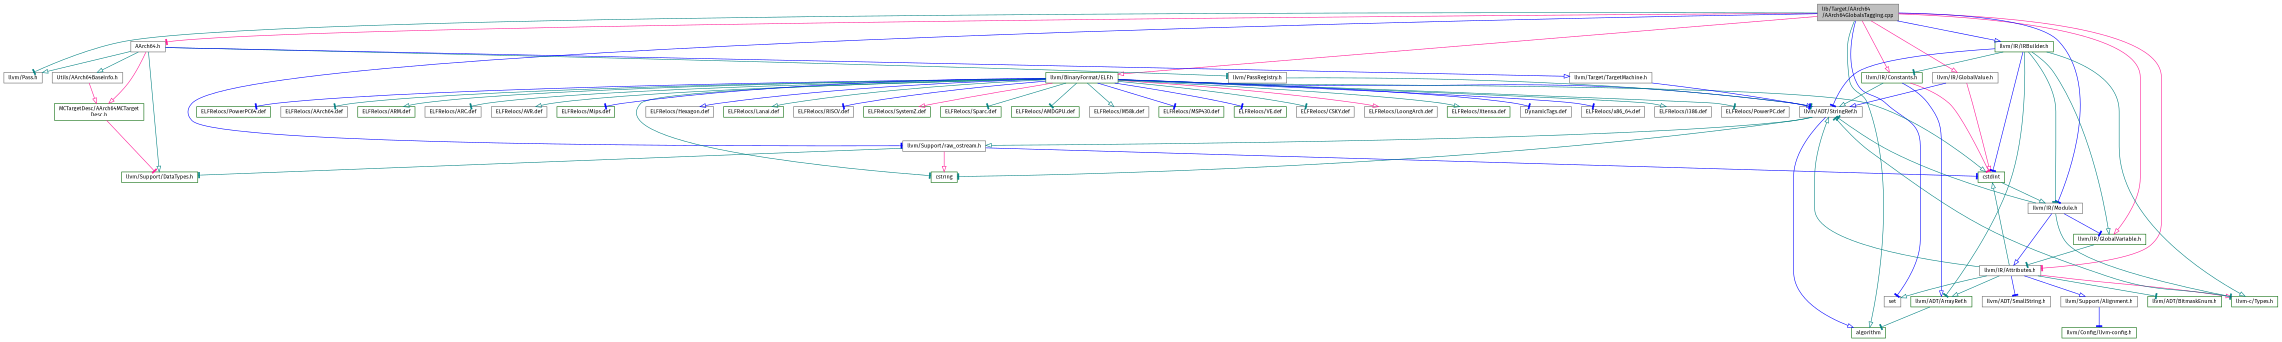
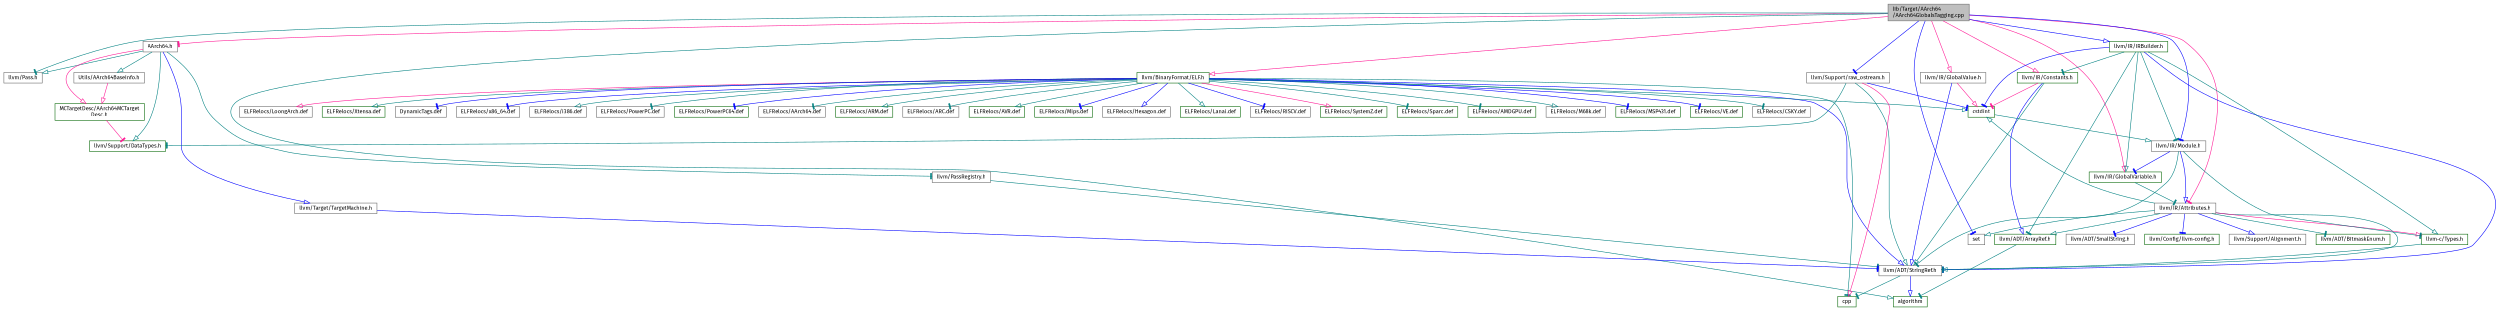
(519, 112) -> (997, 112)
(1119, 112) -> (1576, 112)
(1191, 112) -> (1648, 112)
(1402, 140) -> (1889, 167)
(944, 177) -> (1847, 302)
(2099, 316) -> (2184, 223)
